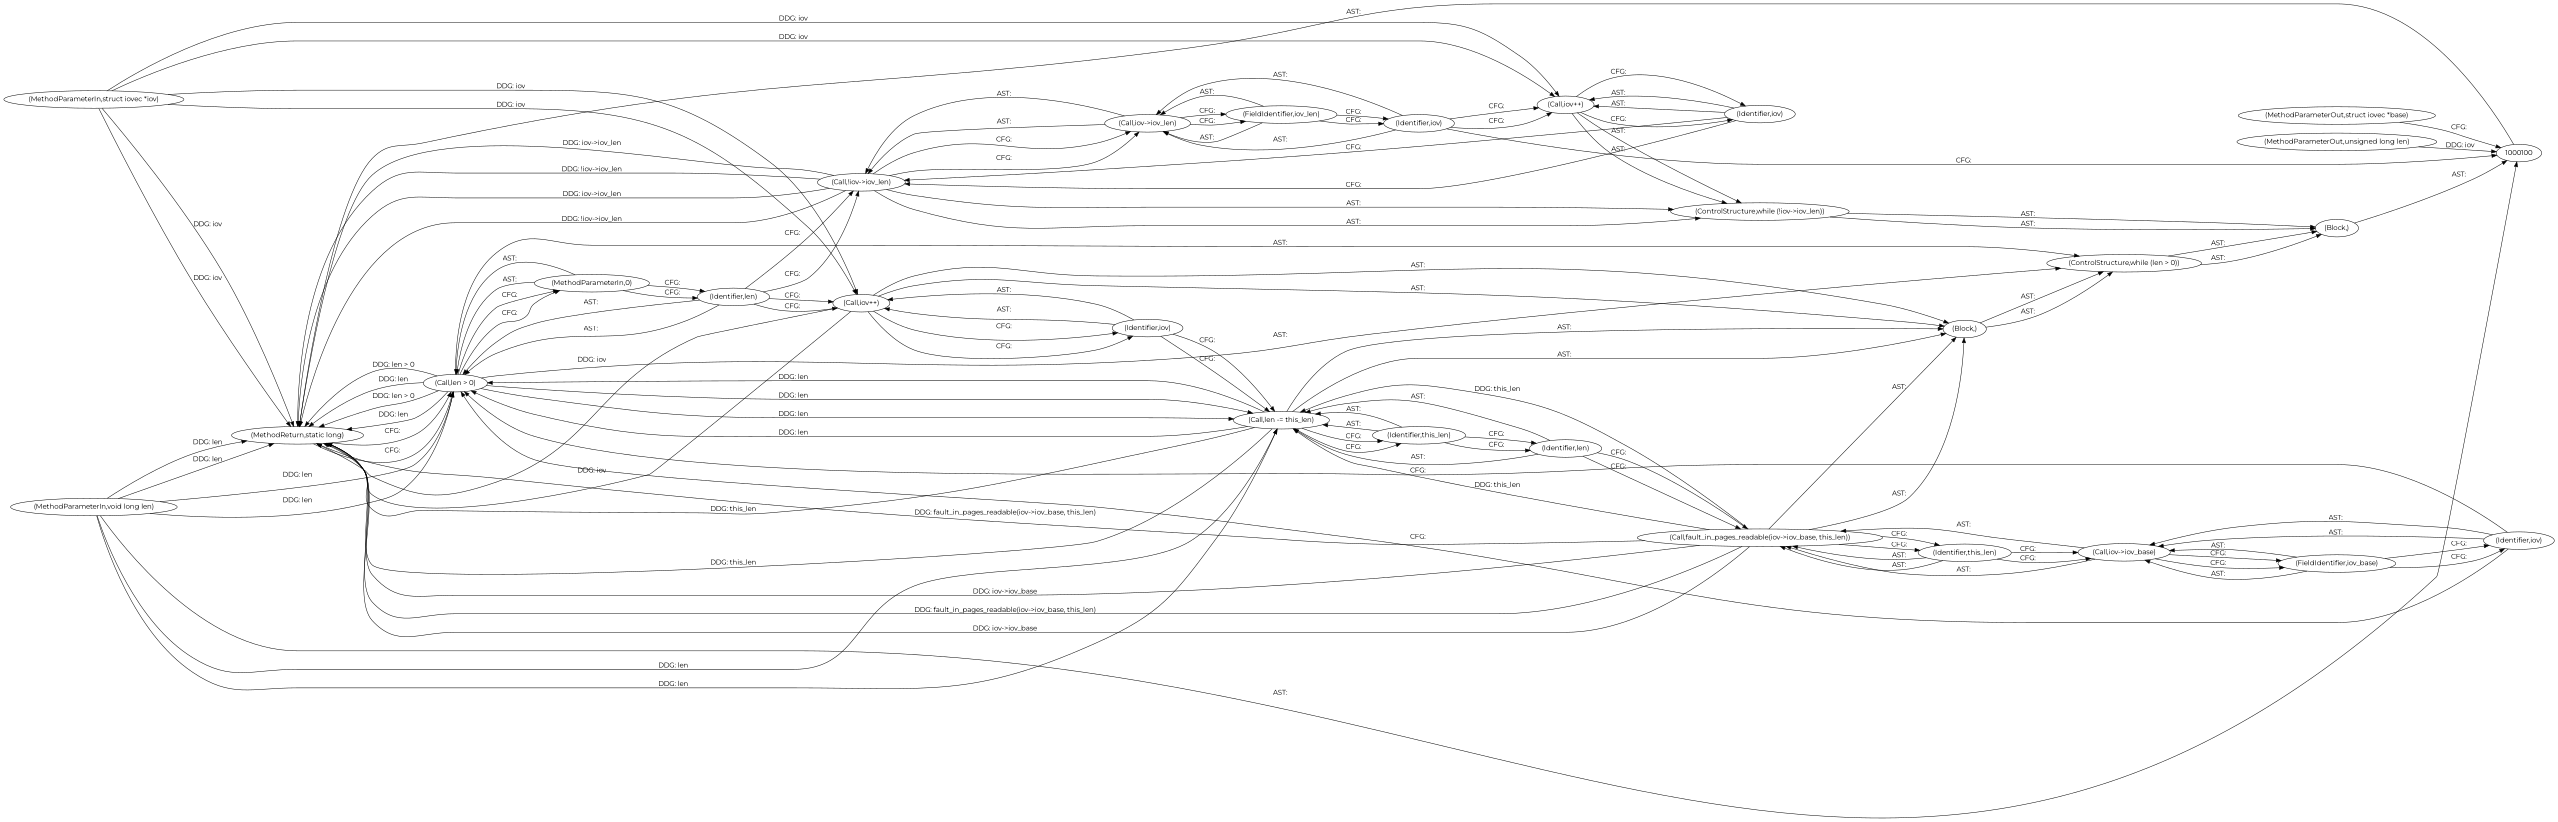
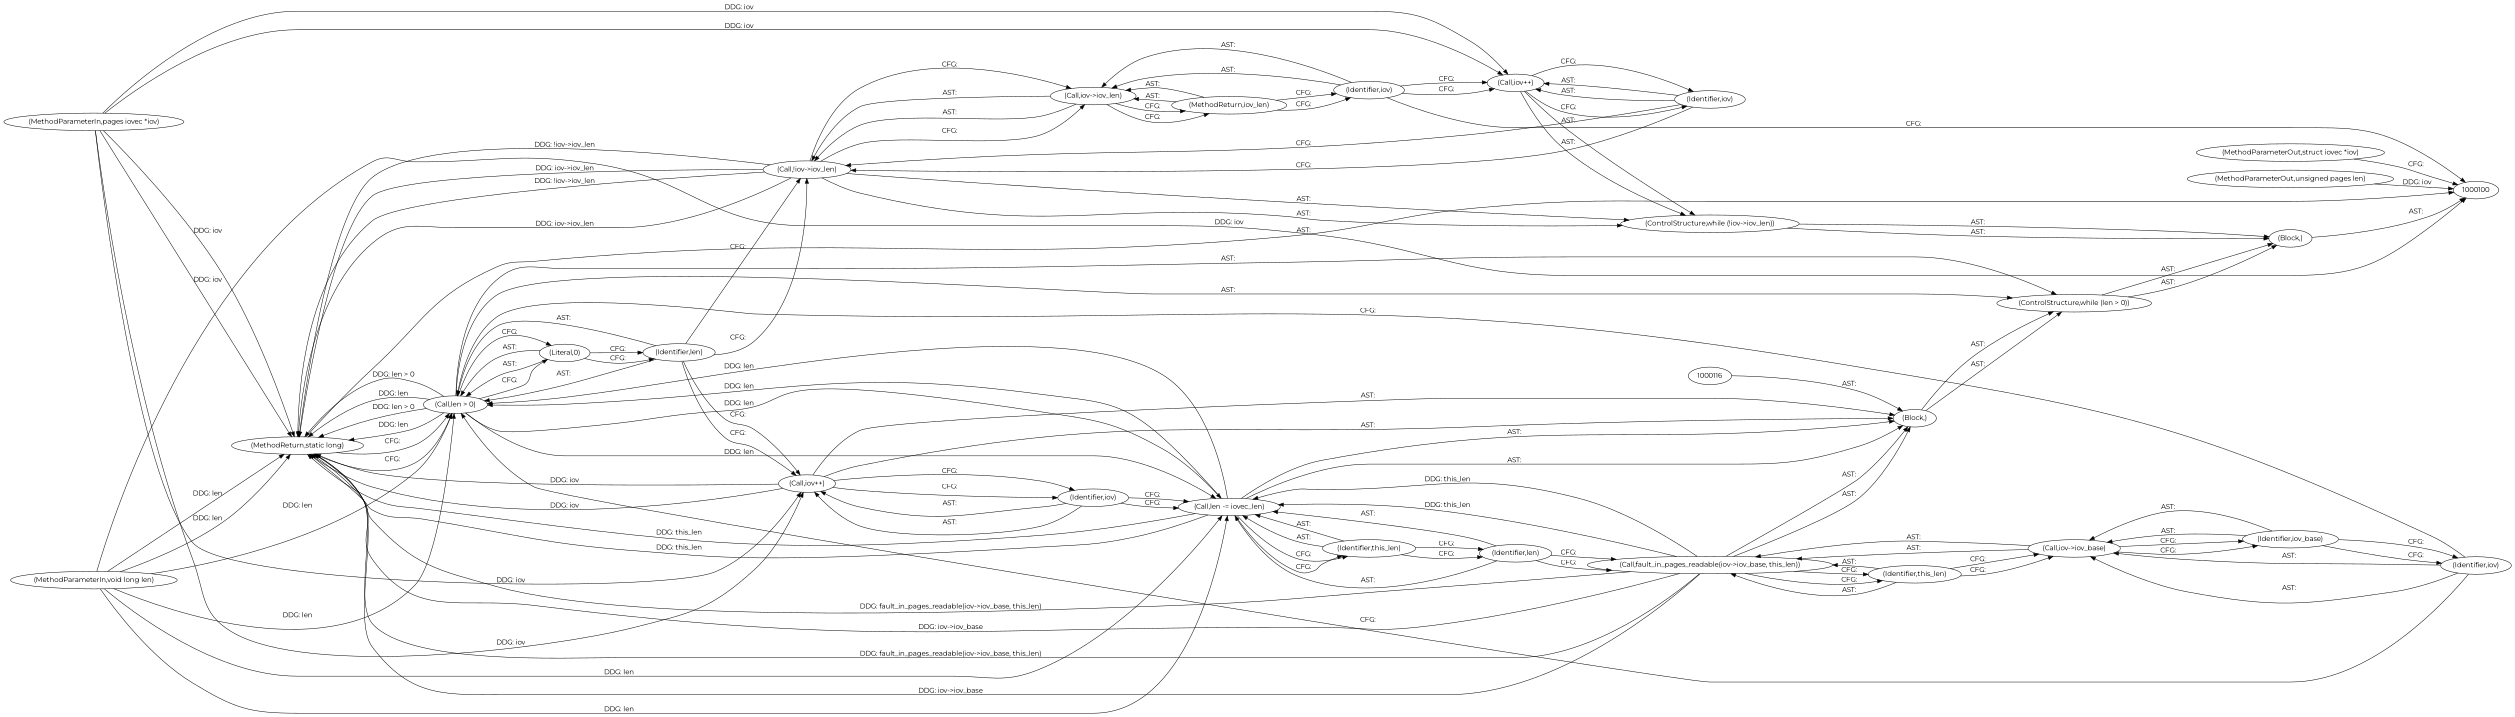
(1390, 11) -> (1344, 229)
(94, 99) -> (94, 122)
(1281, 115) -> (1229, 105)
(2337, 116) -> (2290, 153)
(2337, 142) -> (2290, 179)
(592, 283) -> (565, 353)
none -> (1710, 376)
(1281, 420) -> (1229, 507)
(2337, 564) -> (2290, 539)
(1281, 693) -> (1229, 223)
